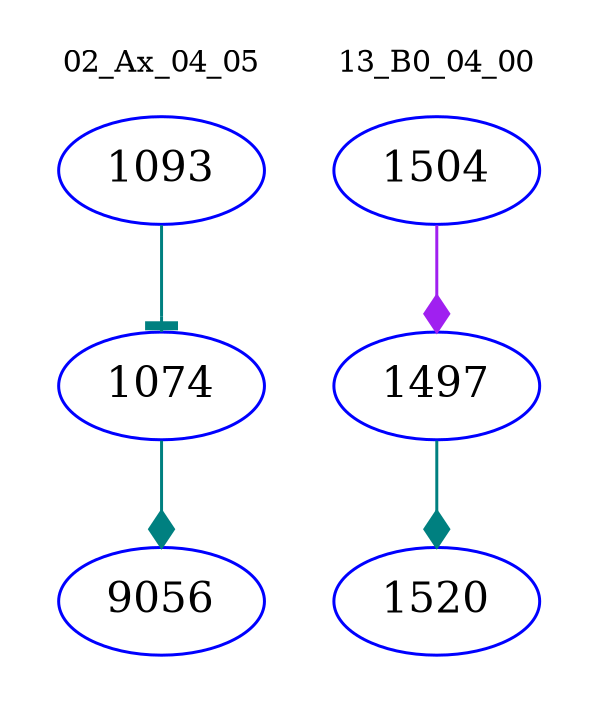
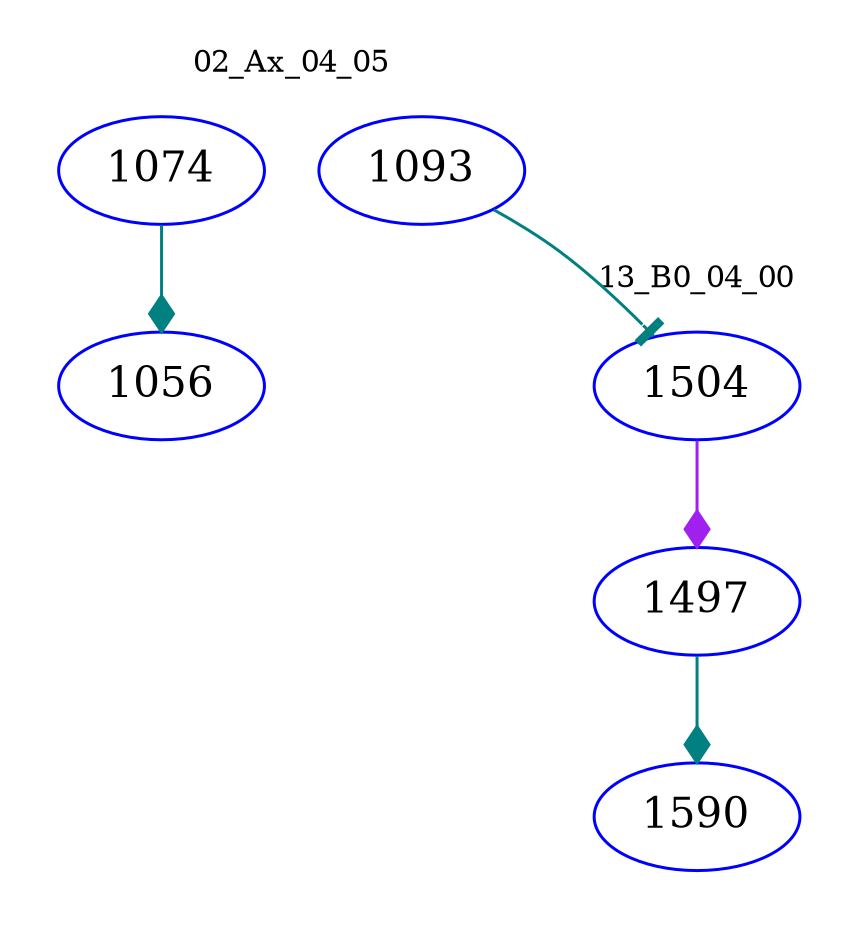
(162, 271) -> (591, 276)
(162, 601) -> (162, 386)
(437, 601) -> (697, 817)
